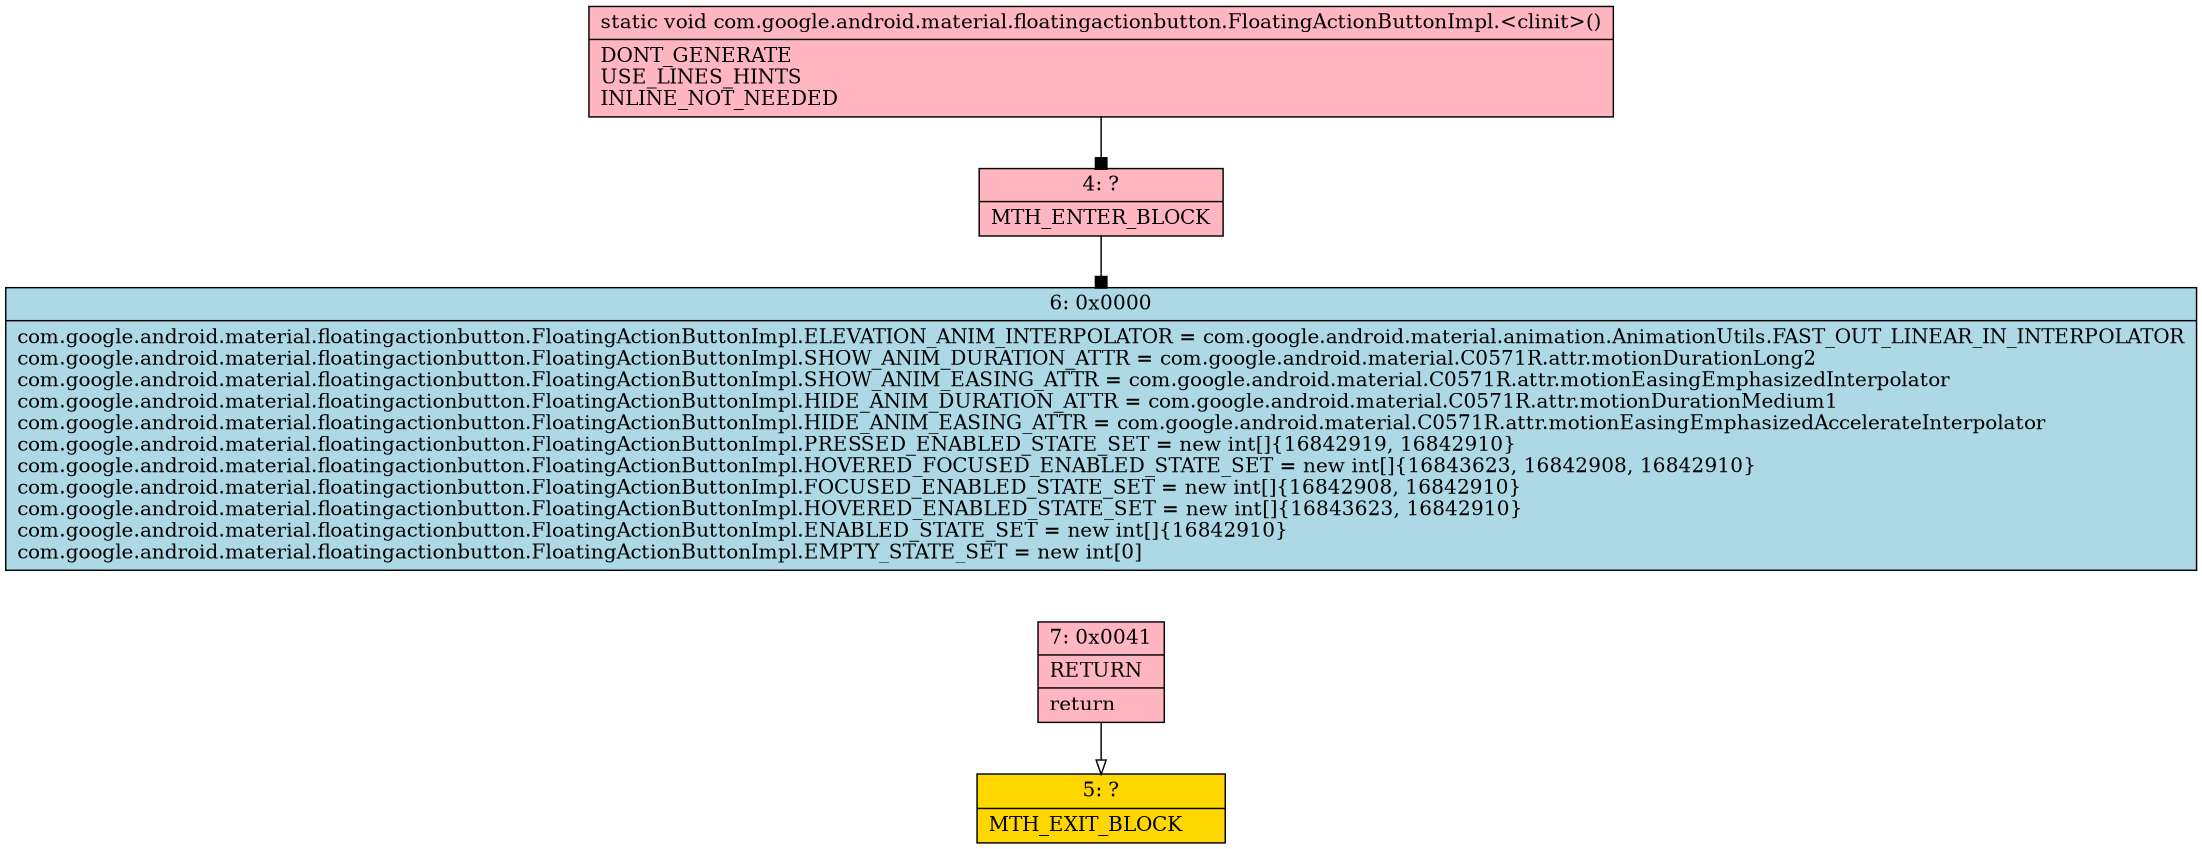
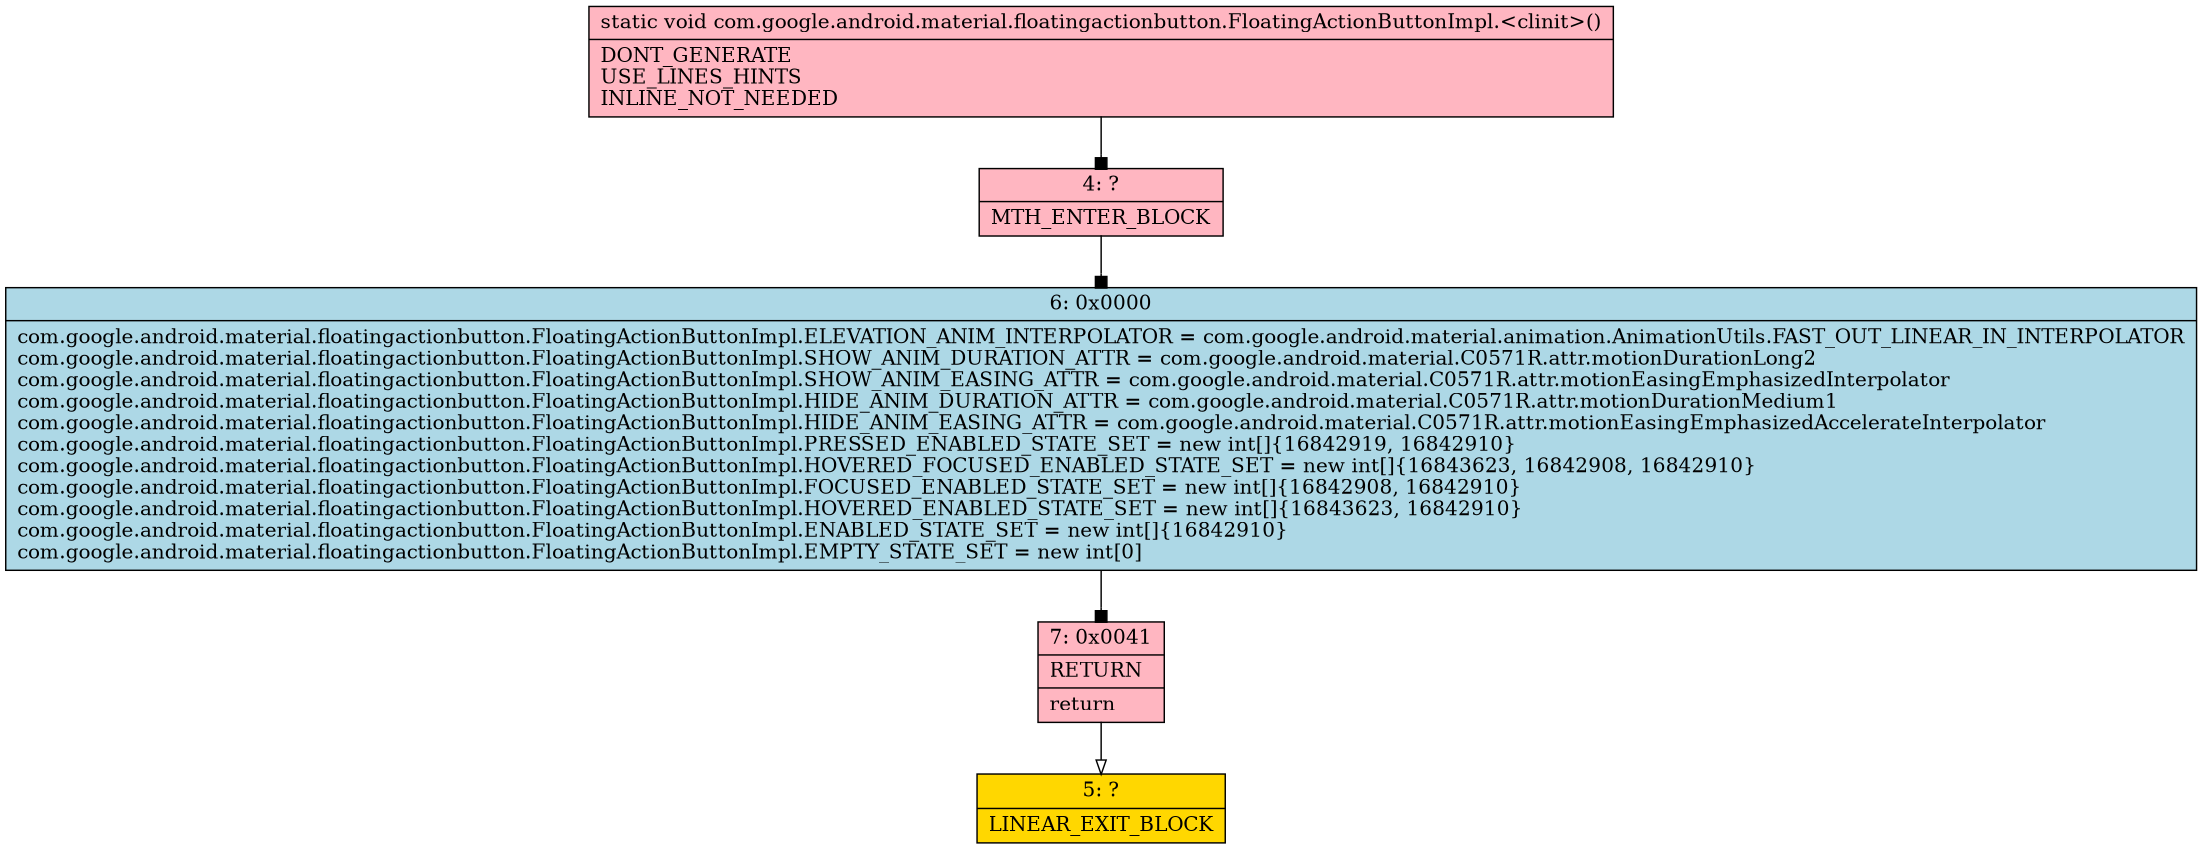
none -> (1101, 589)
(1086, 825) -> (1101, 825)
